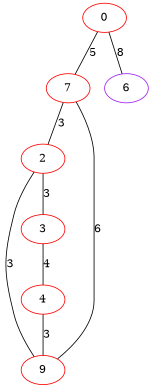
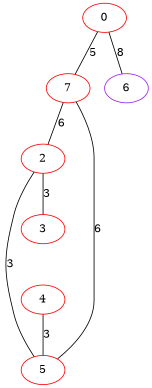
(62, 123) -> (62, 123)
(43, 264) -> none
(43, 370) -> (43, 370)
